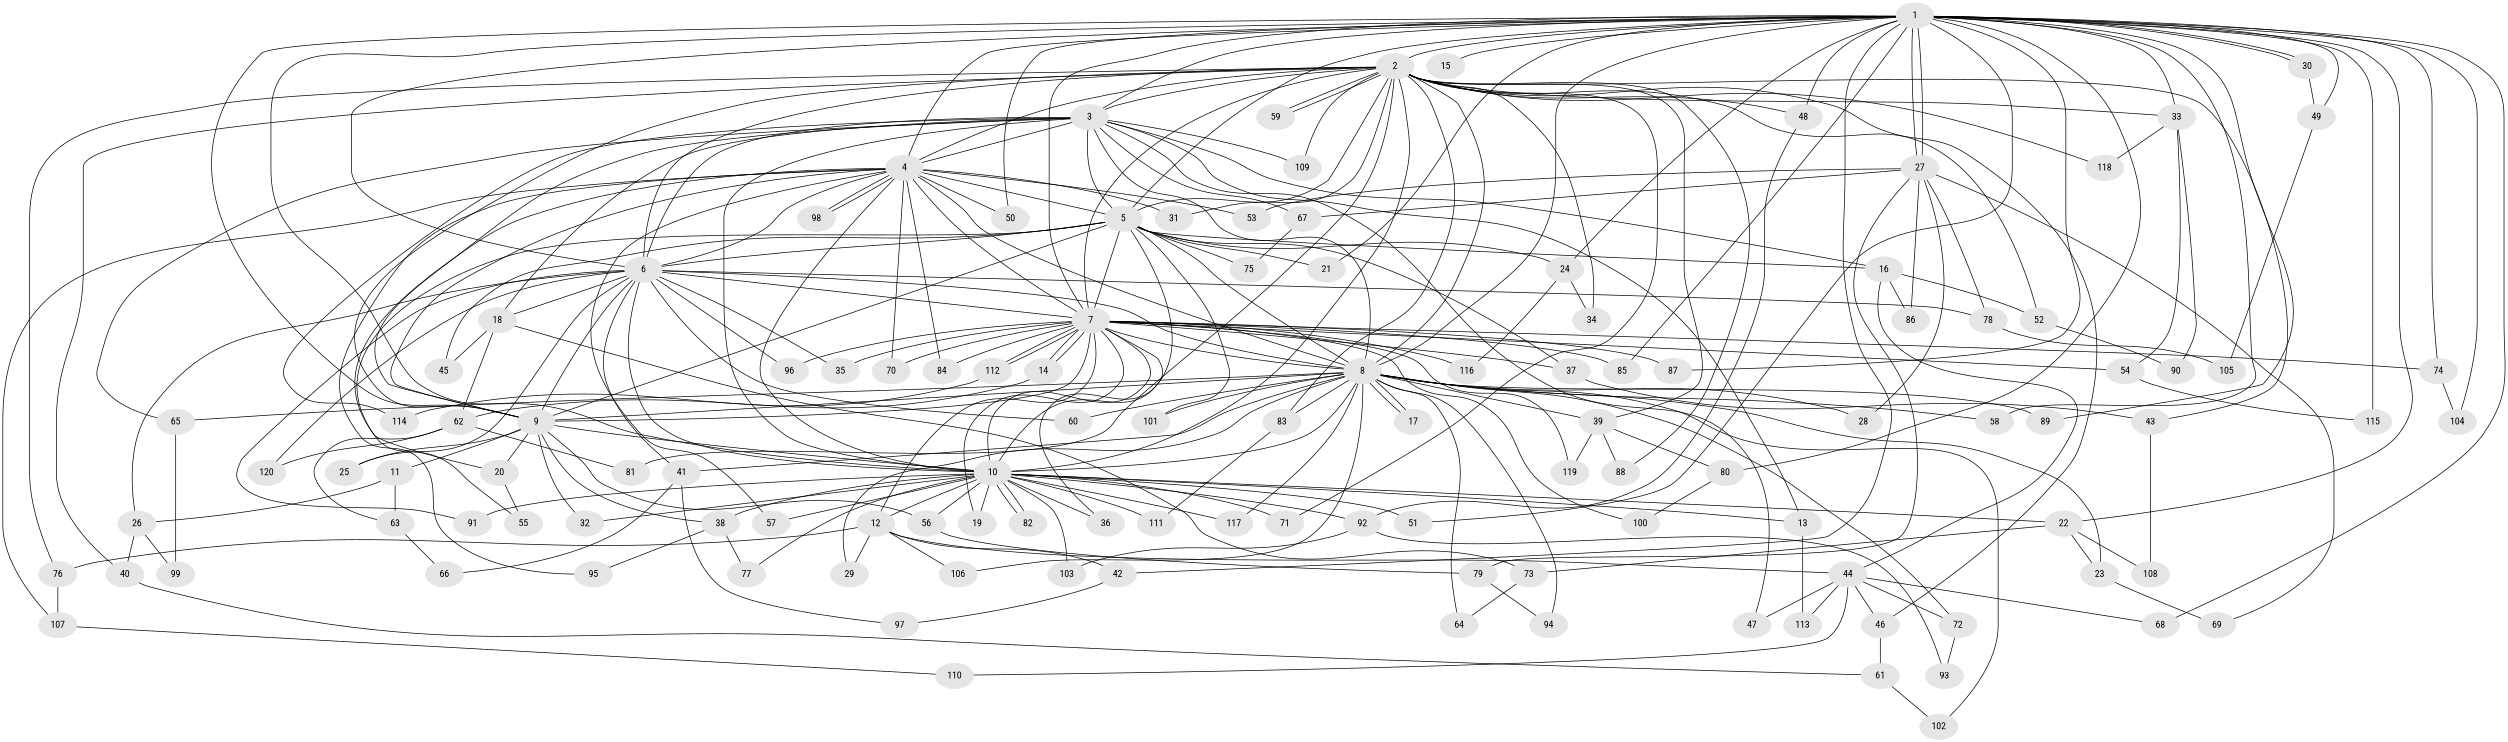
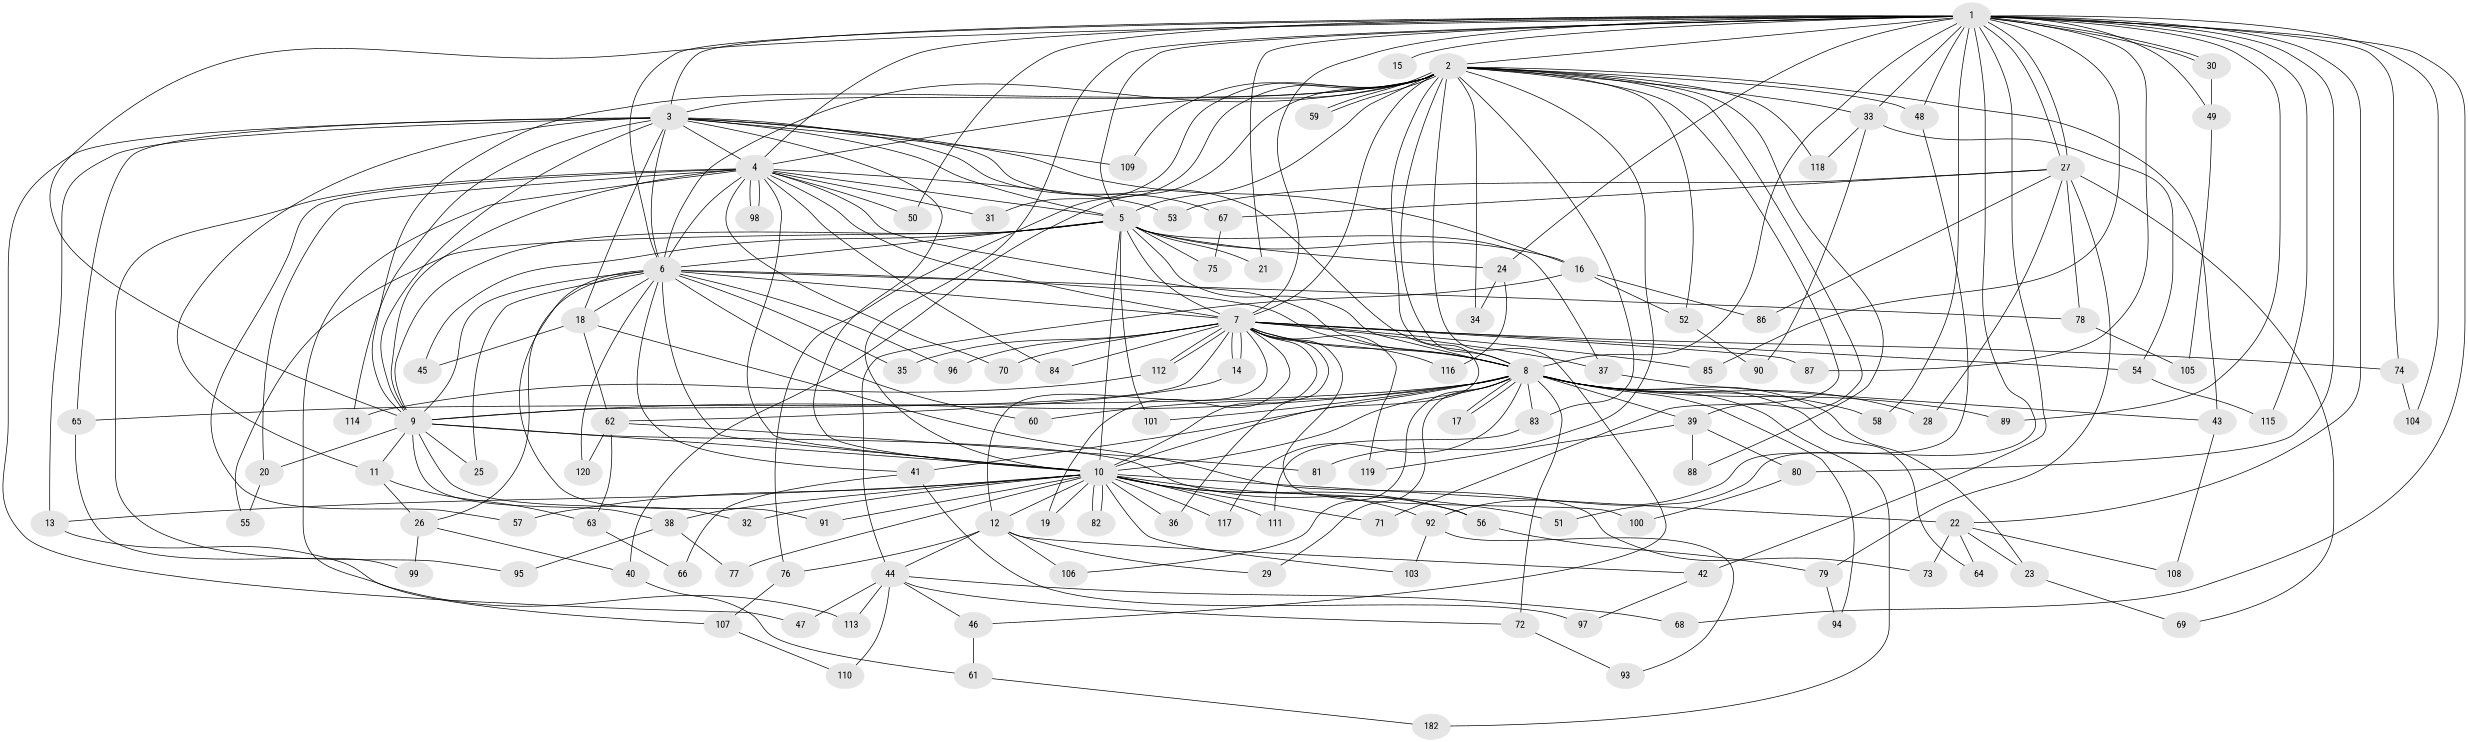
none -> (277, 218)
(1494, 600) -> (1967, 549)
(1939, 727) -> (1431, 727)
